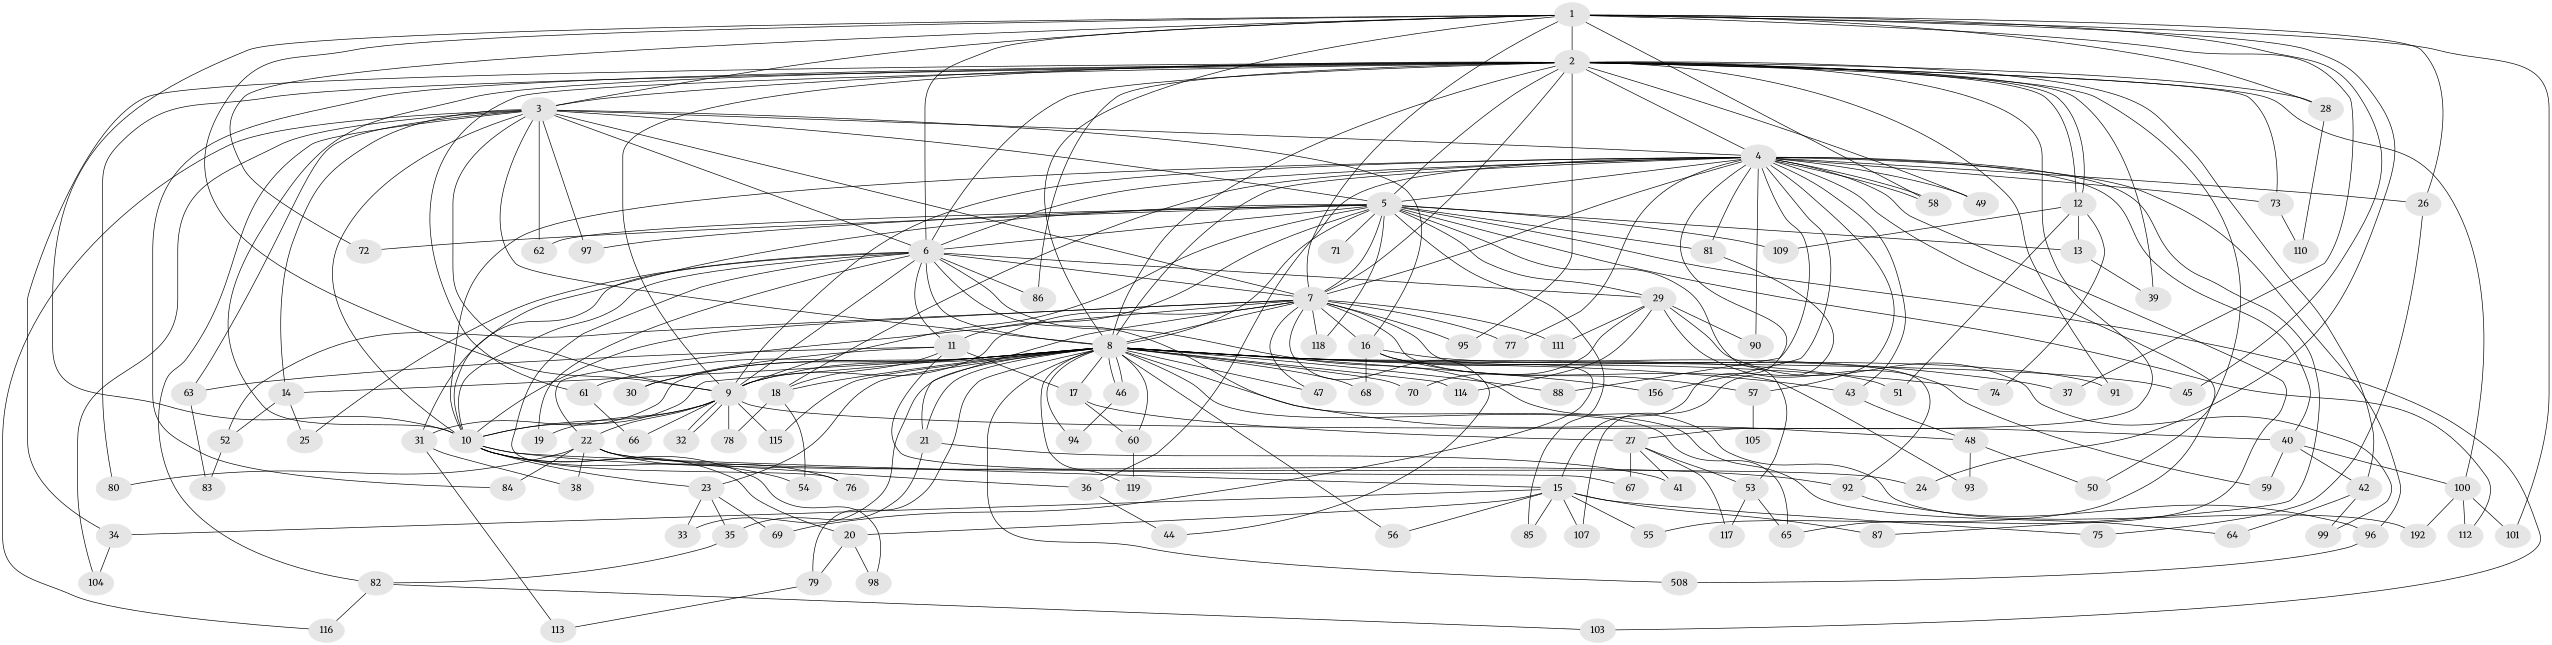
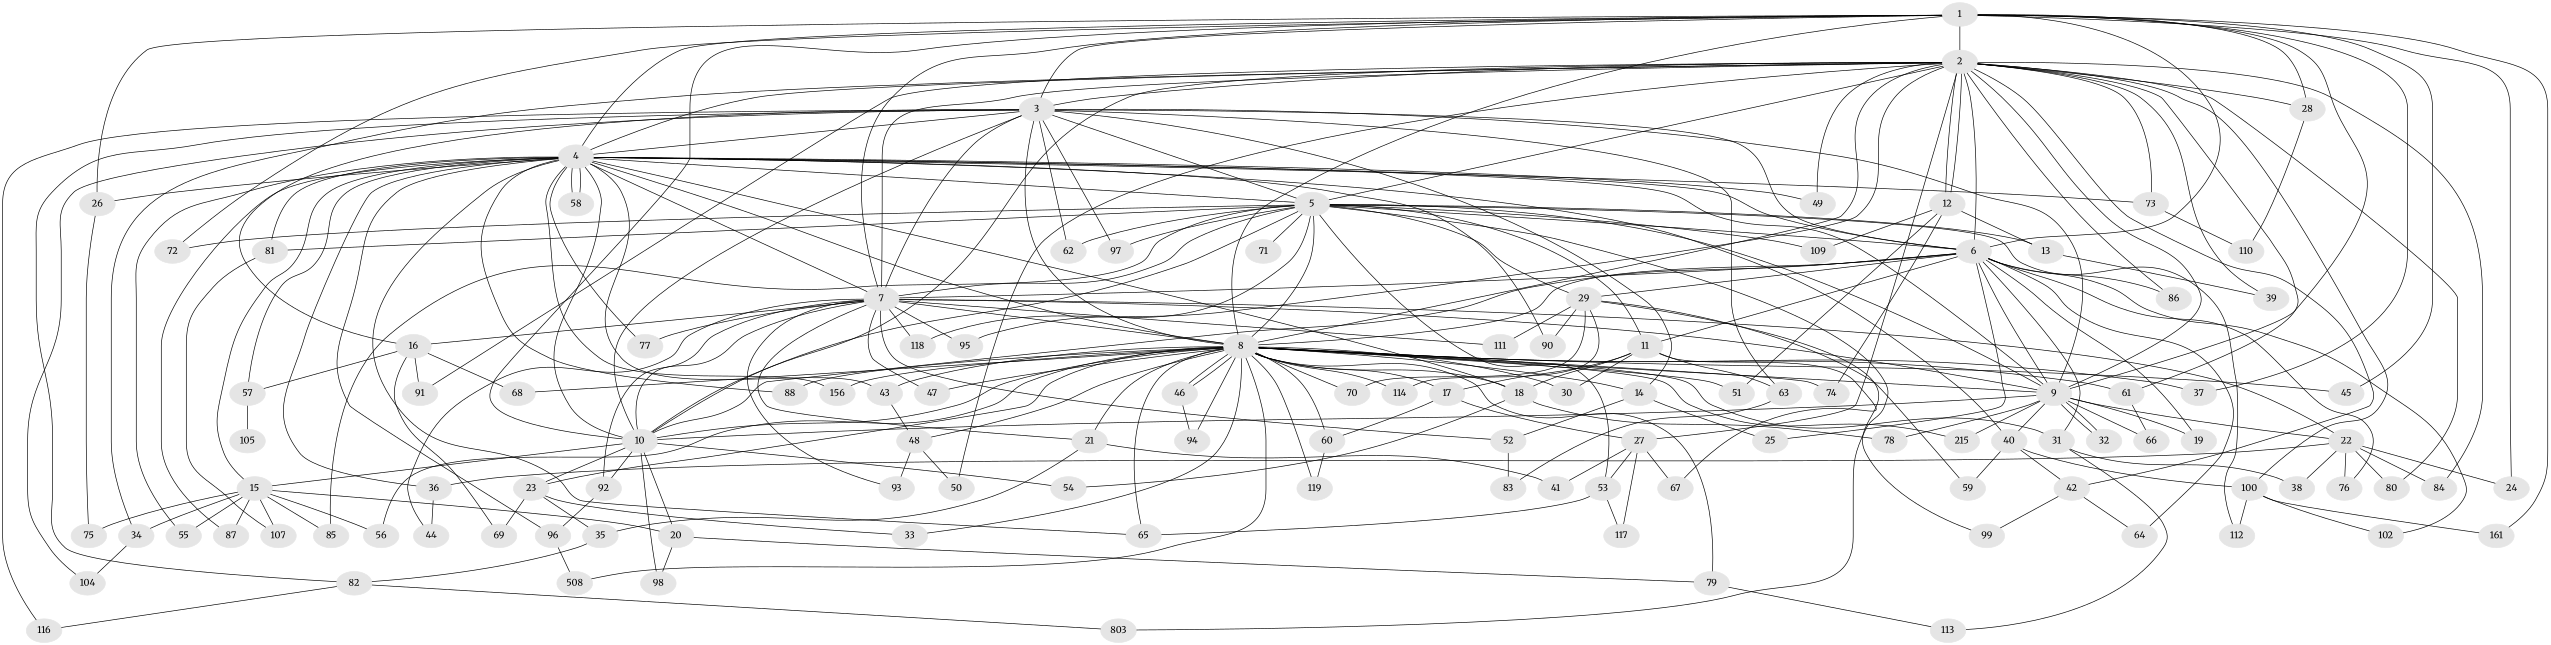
(1753, 109) -> (1241, 24)
(776, 441) -> (1962, 441)
(2418, 536) -> (2386, 536)
(2513, 536) -> (2496, 536)
(1598, 631) -> (1119, 631)
